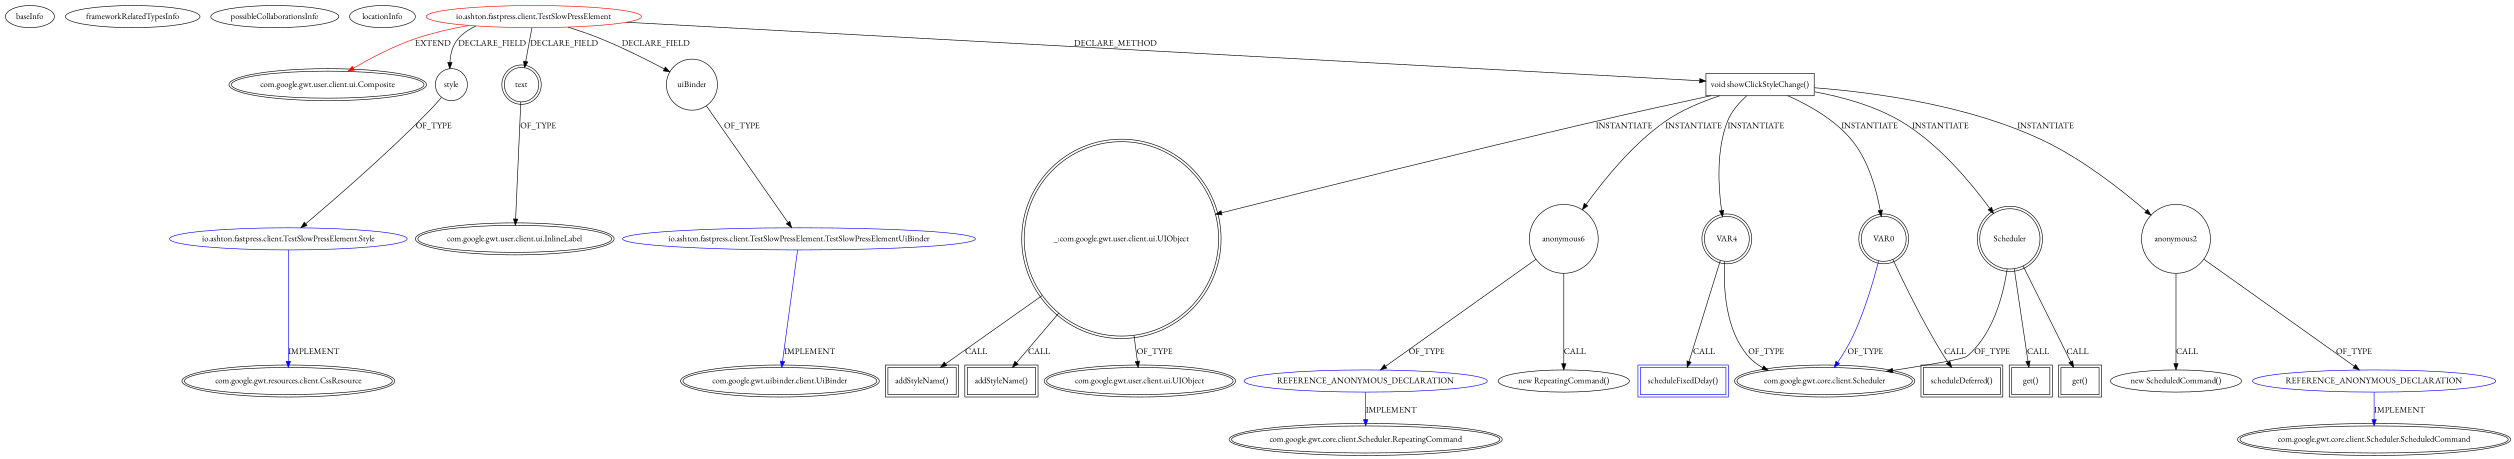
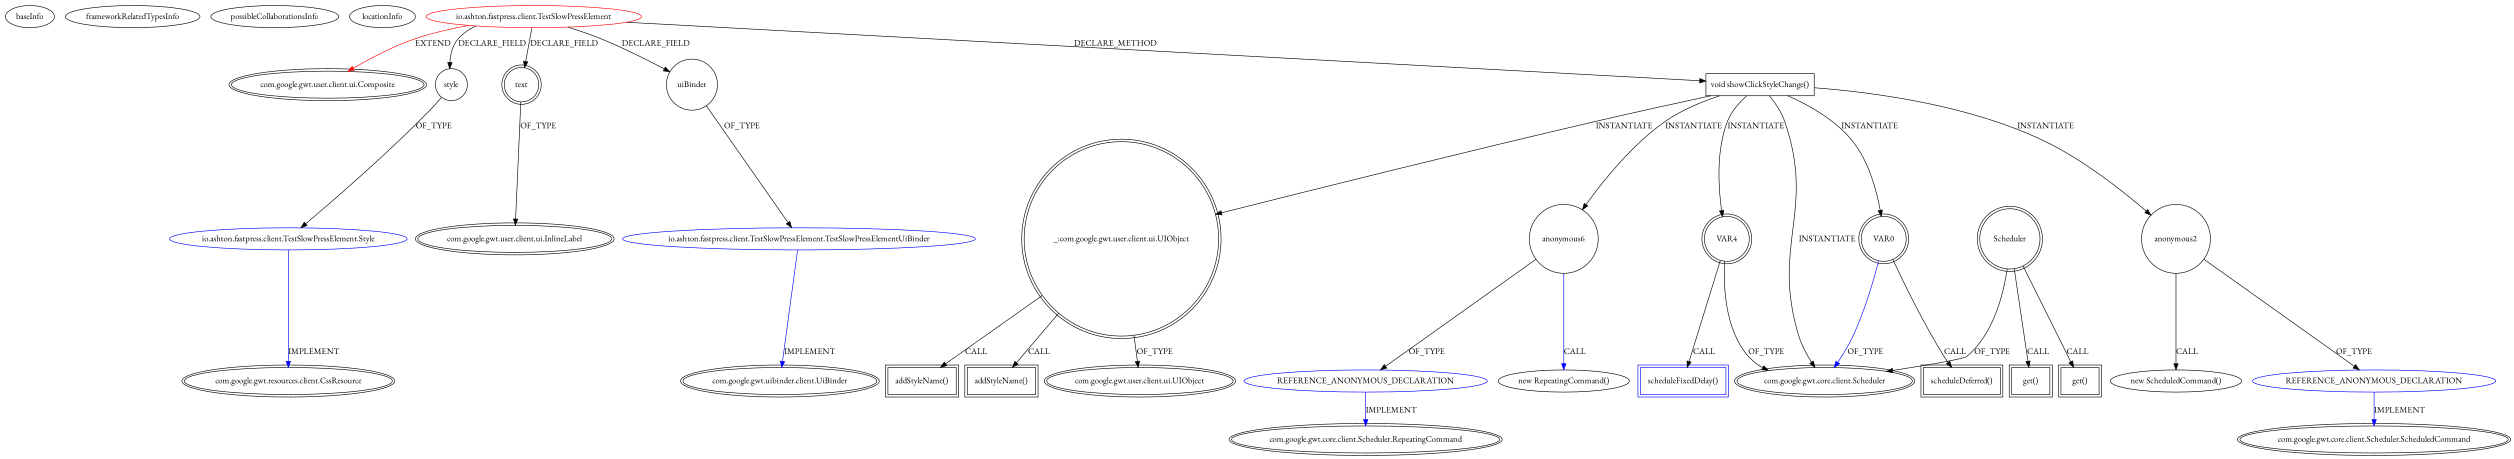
(1915, 131) -> (1793, 228)
(1564, 319) -> (1564, 319)
